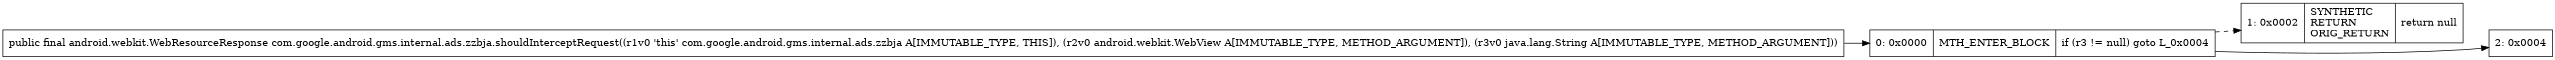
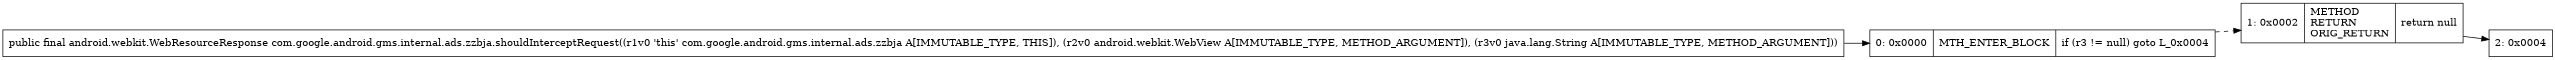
(2342, 12) -> (2335, 12)
(2348, 53) -> (2472, 38)
